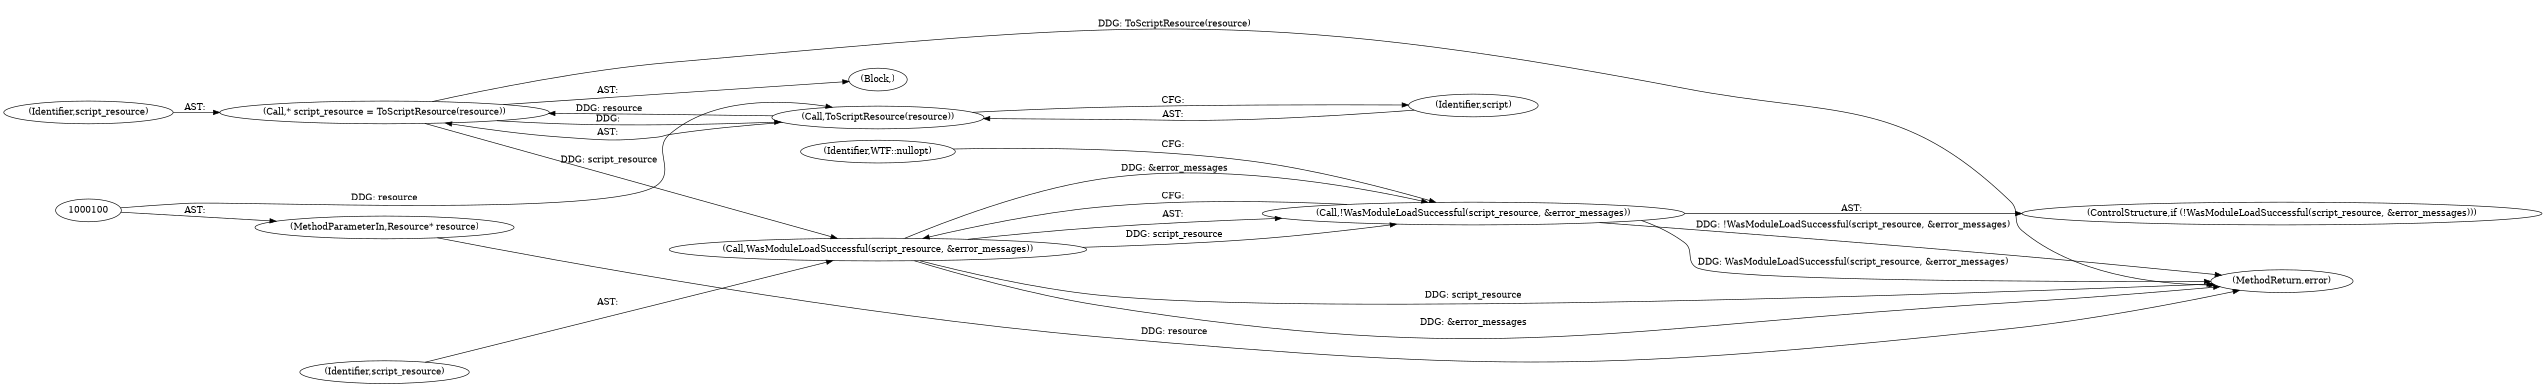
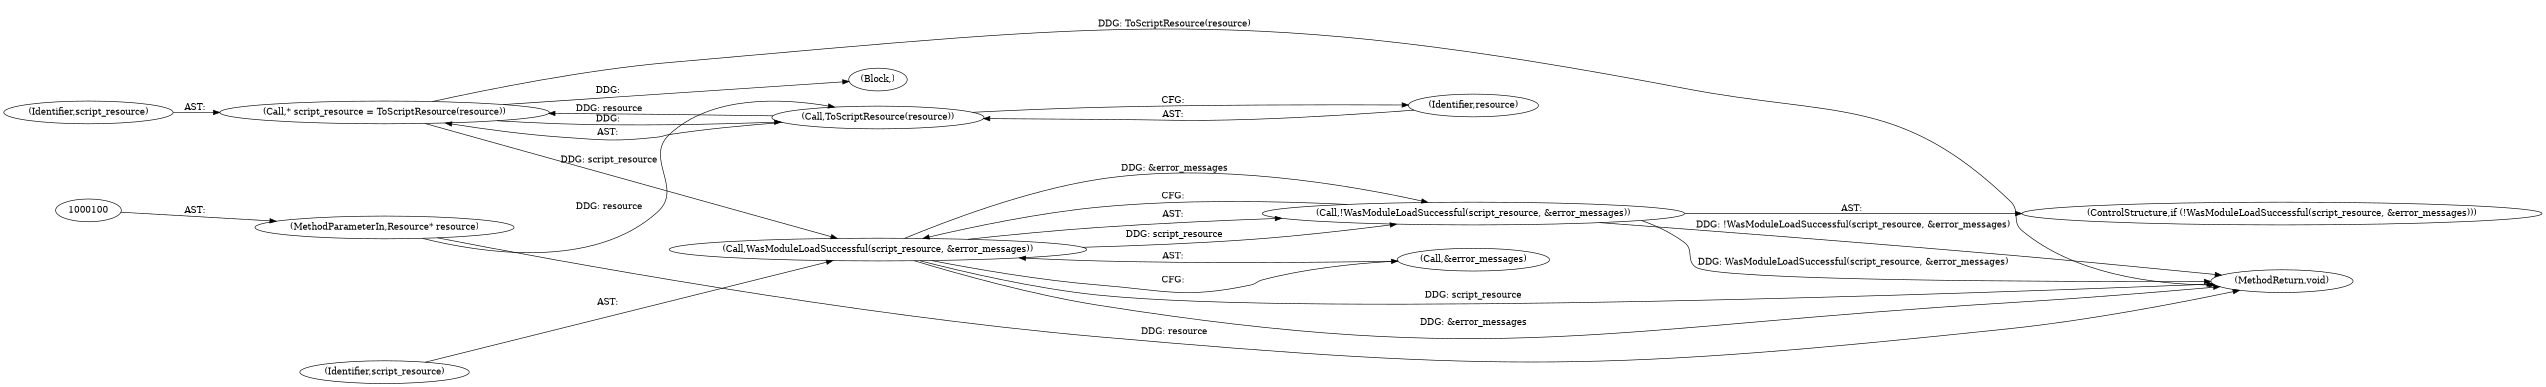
(609, 91) -> (609, 91)
(1473, 105) -> (1473, 105)
(878, 152) -> none
(499, 205) -> (659, 210)
none -> (1473, 260)
(2282, 281) -> (2282, 281)
